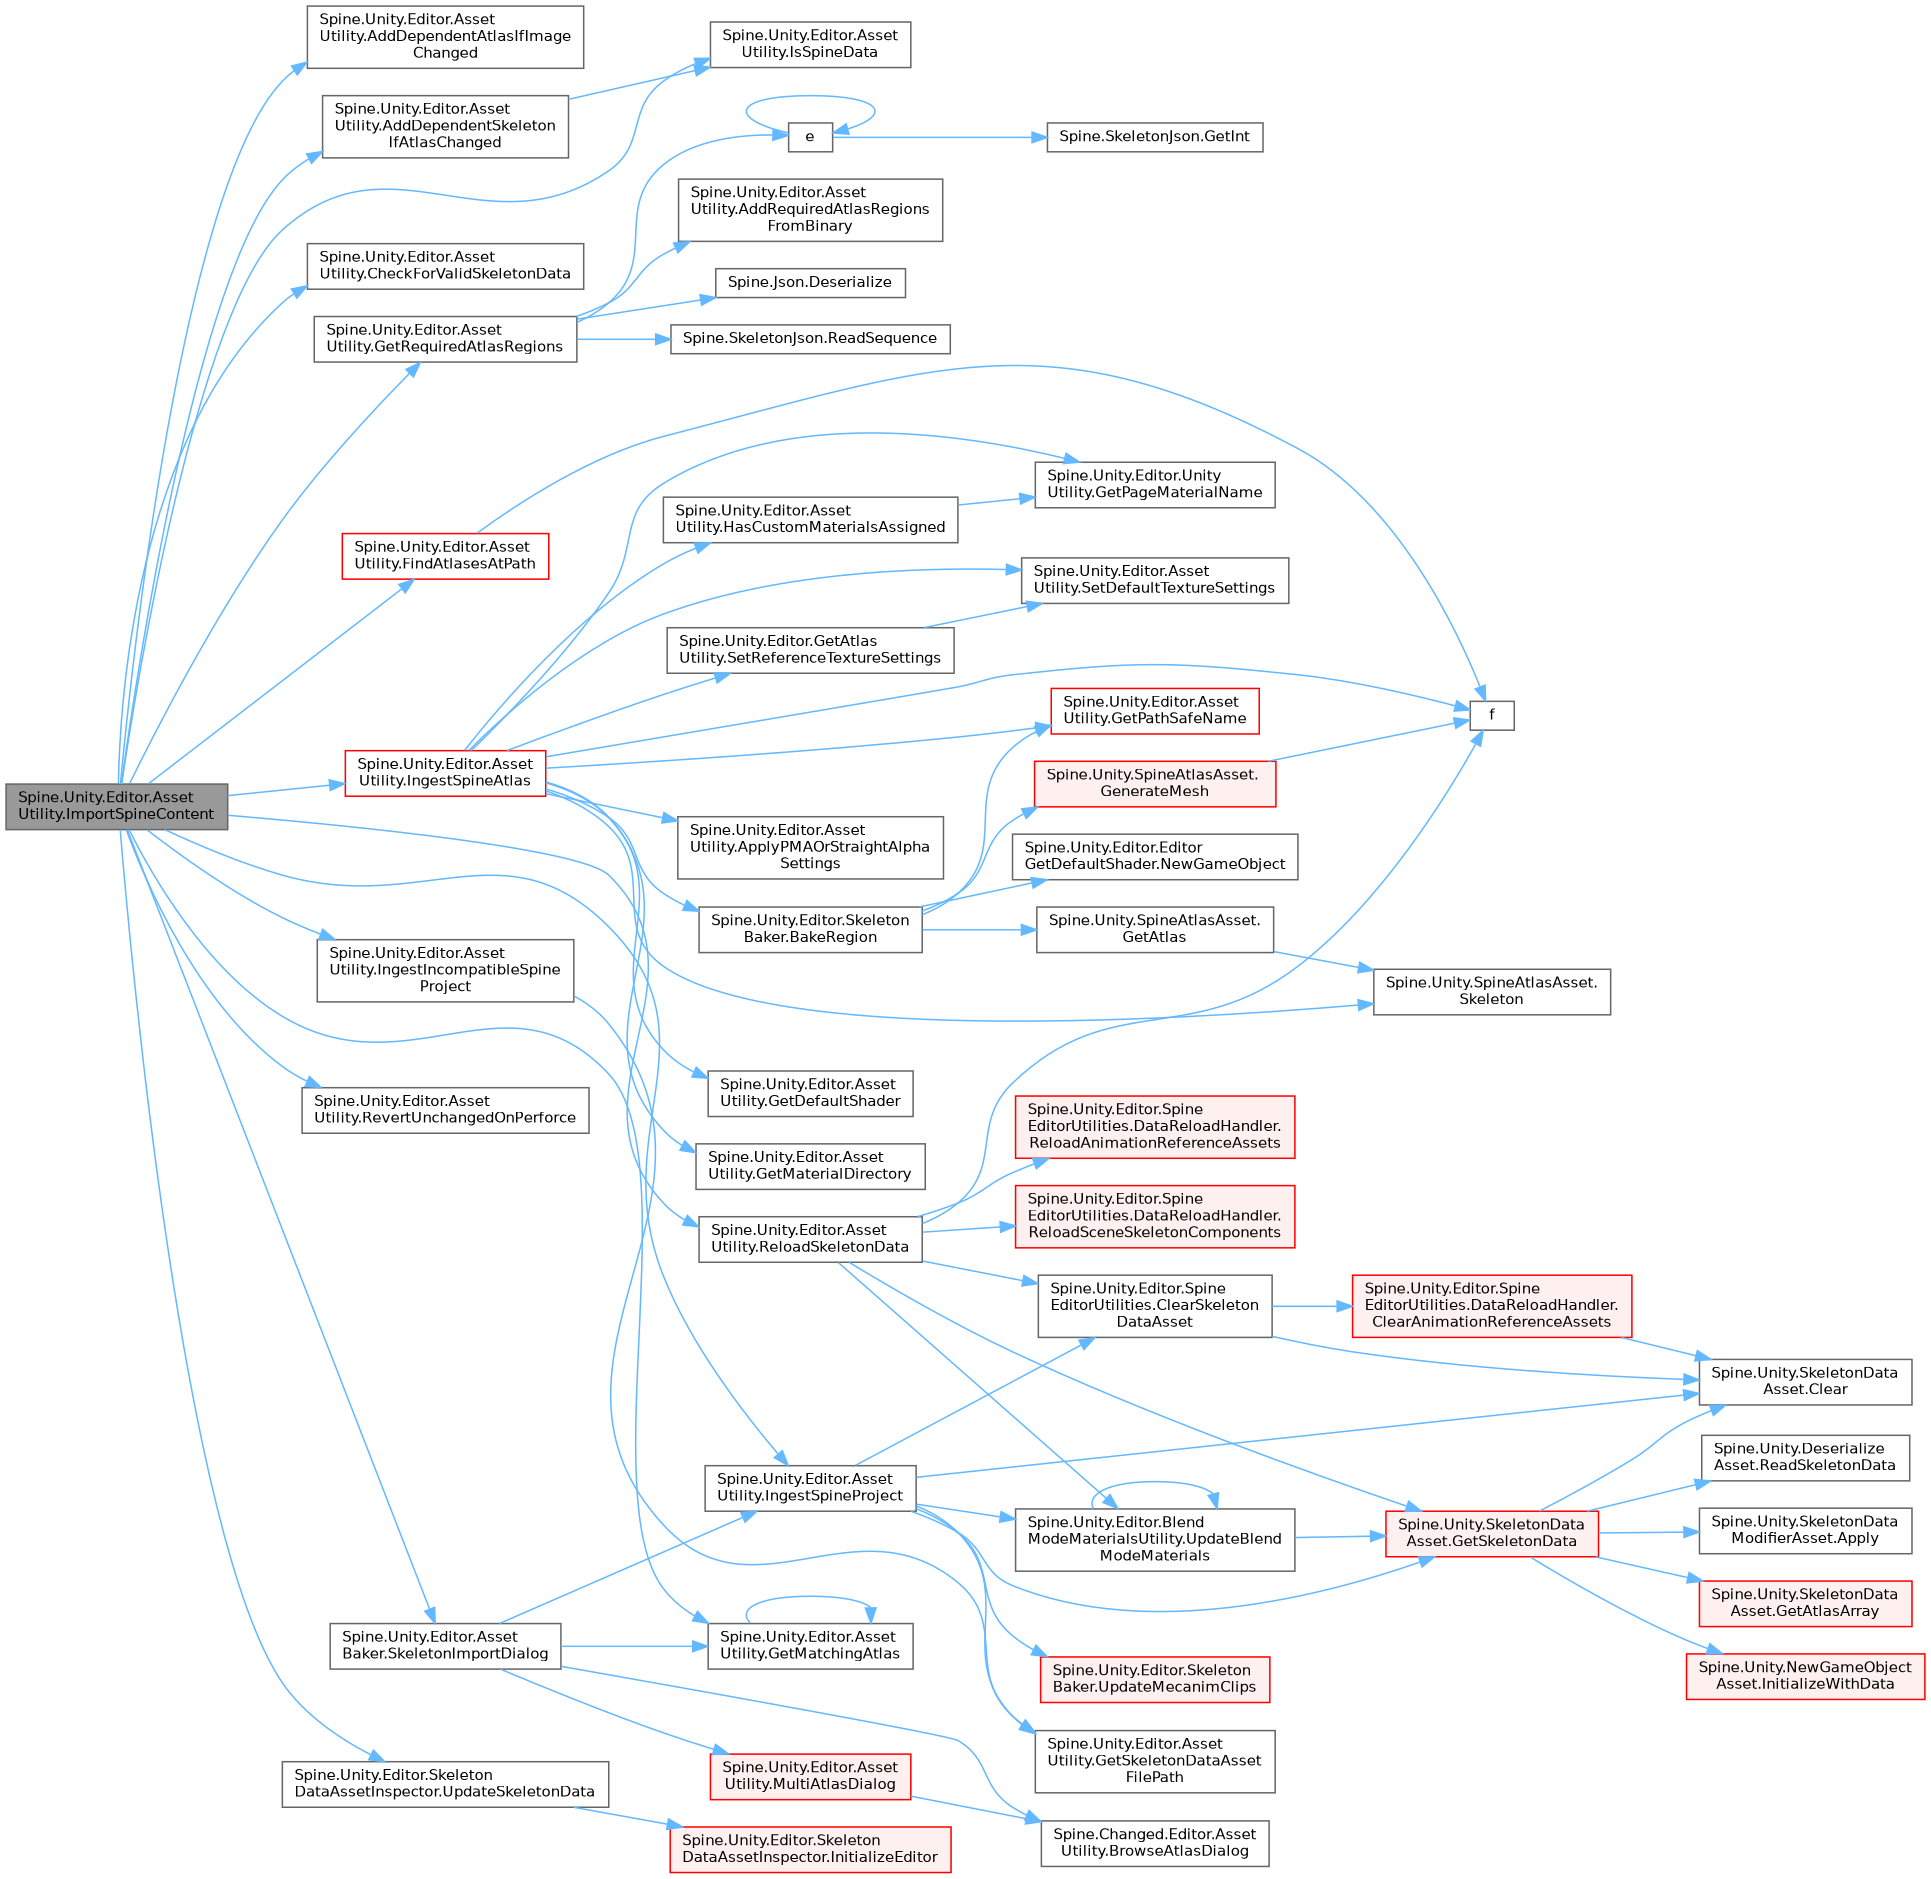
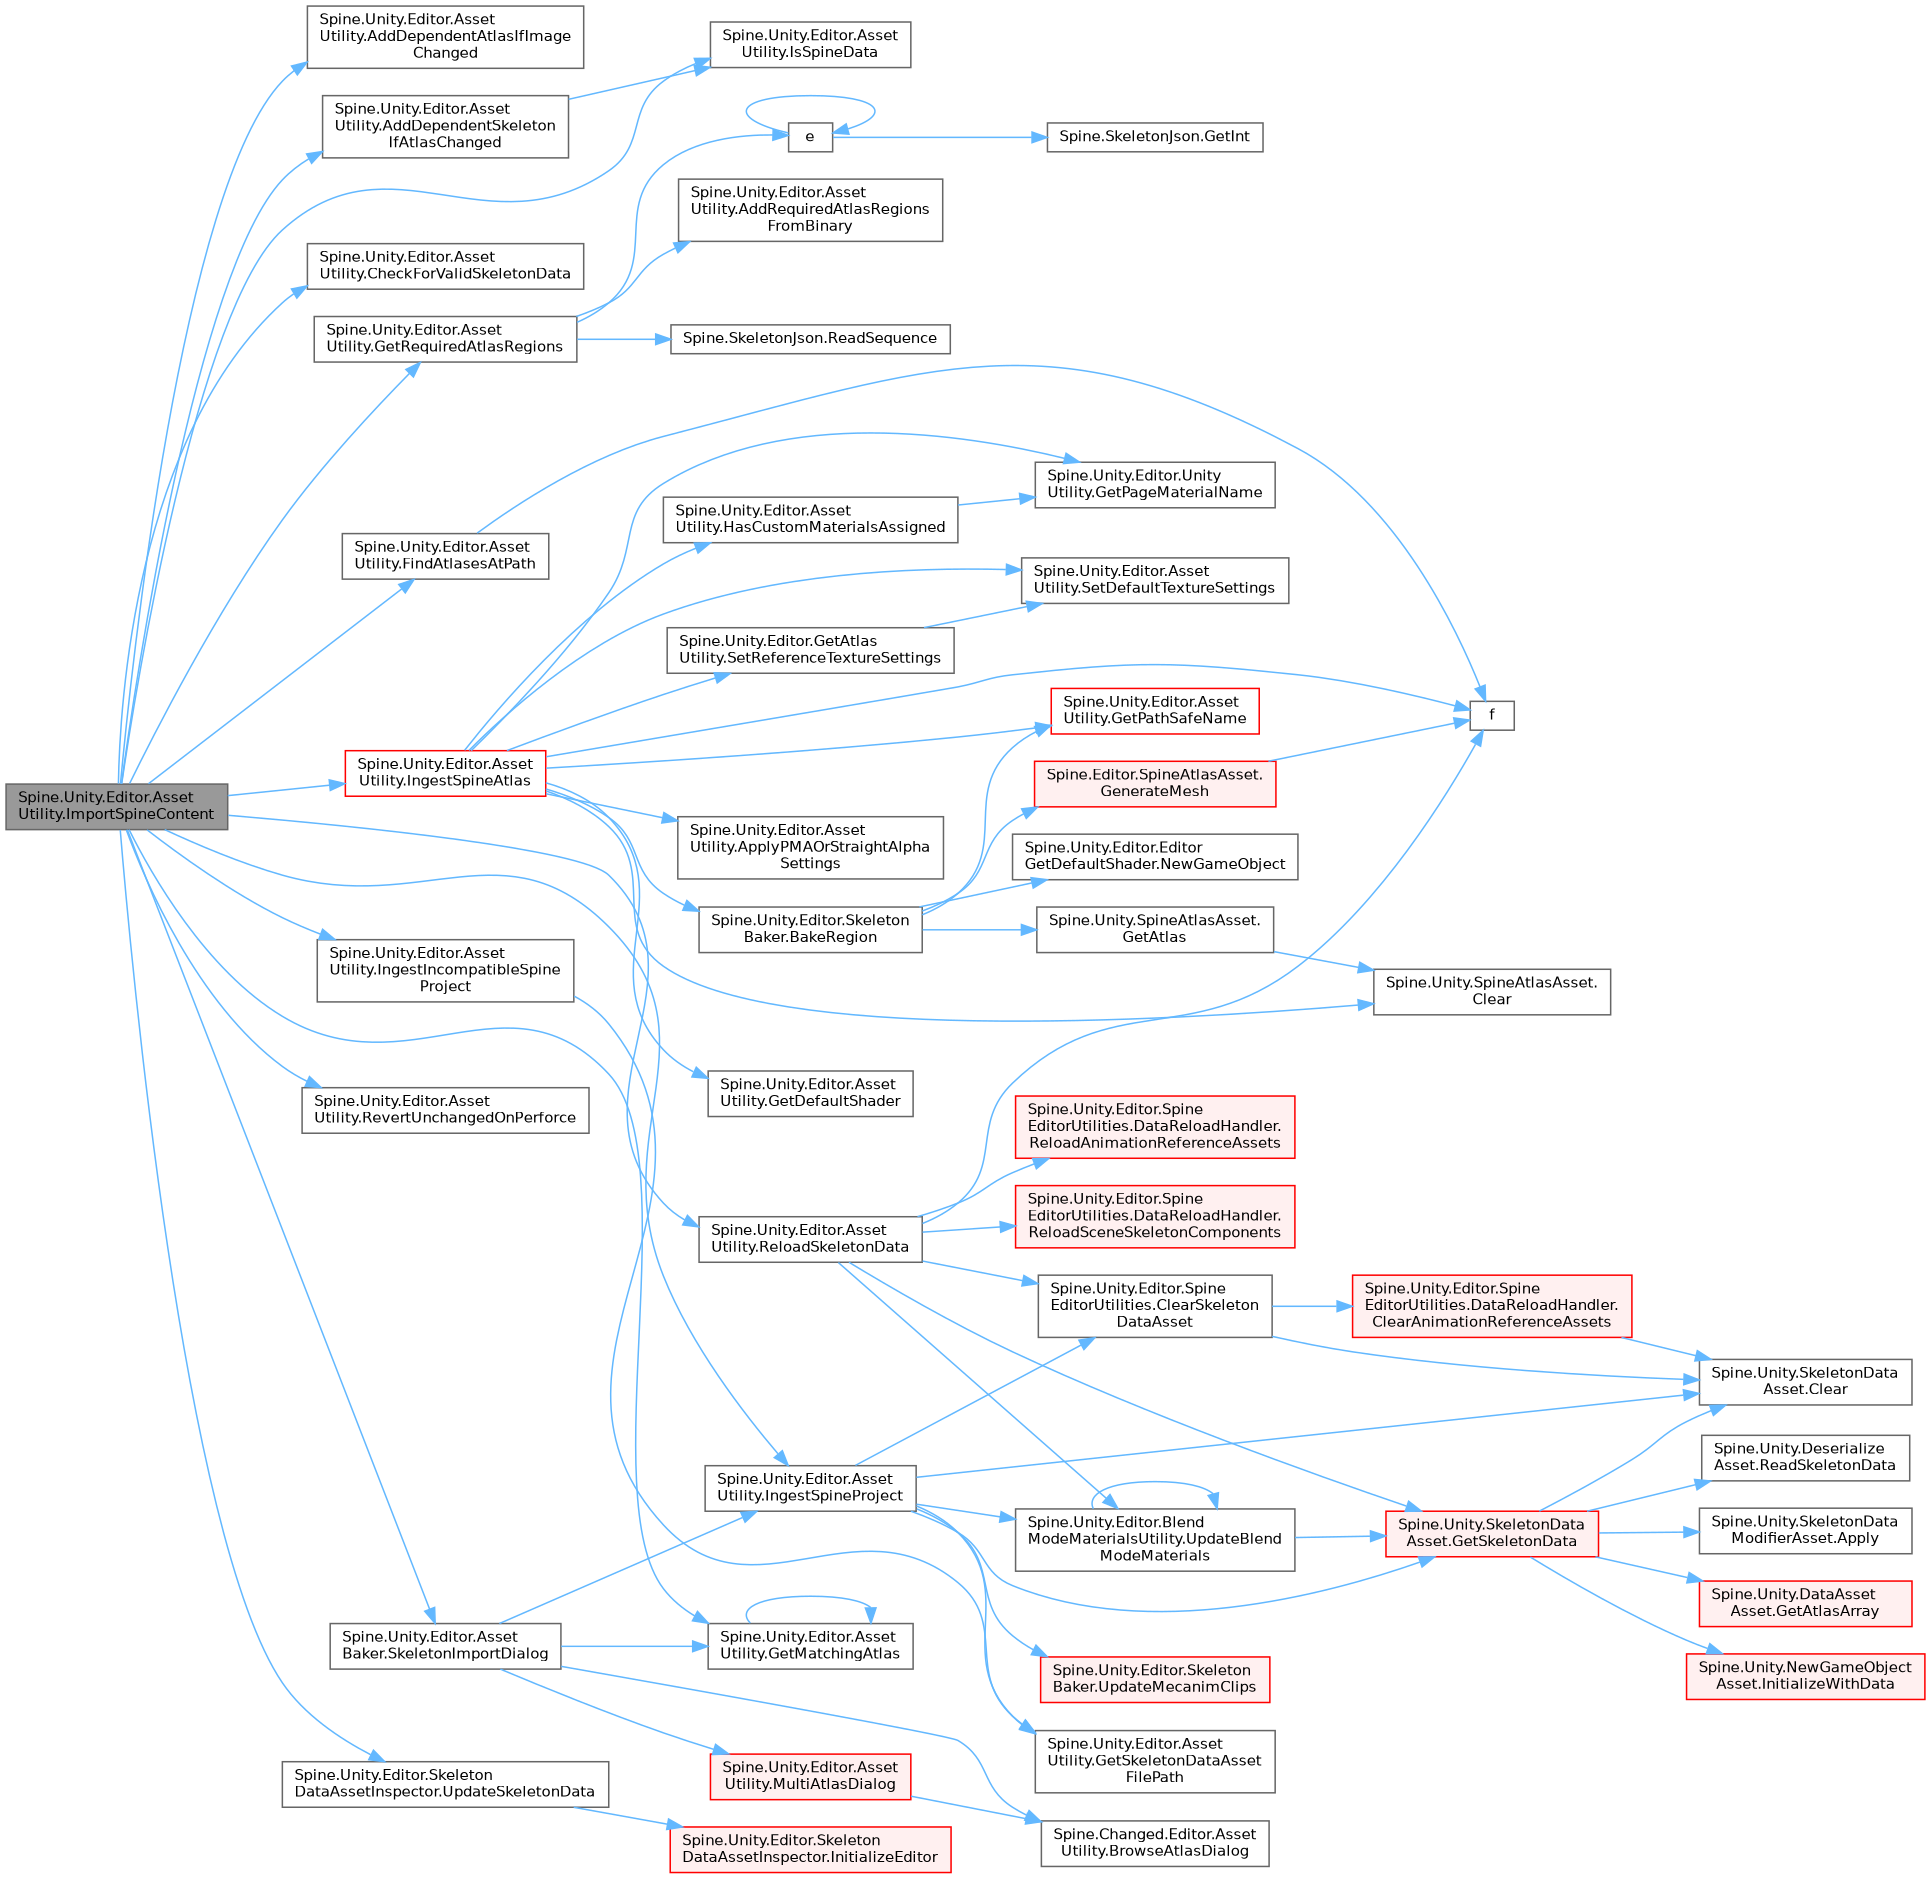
(811, 283) -> none
(446, 556) -> (446, 556)
(1155, 784) -> (1155, 784)
(1492, 992) -> (1492, 992)
(811, 1167) -> none
(1806, 1604) -> (1806, 1604)
